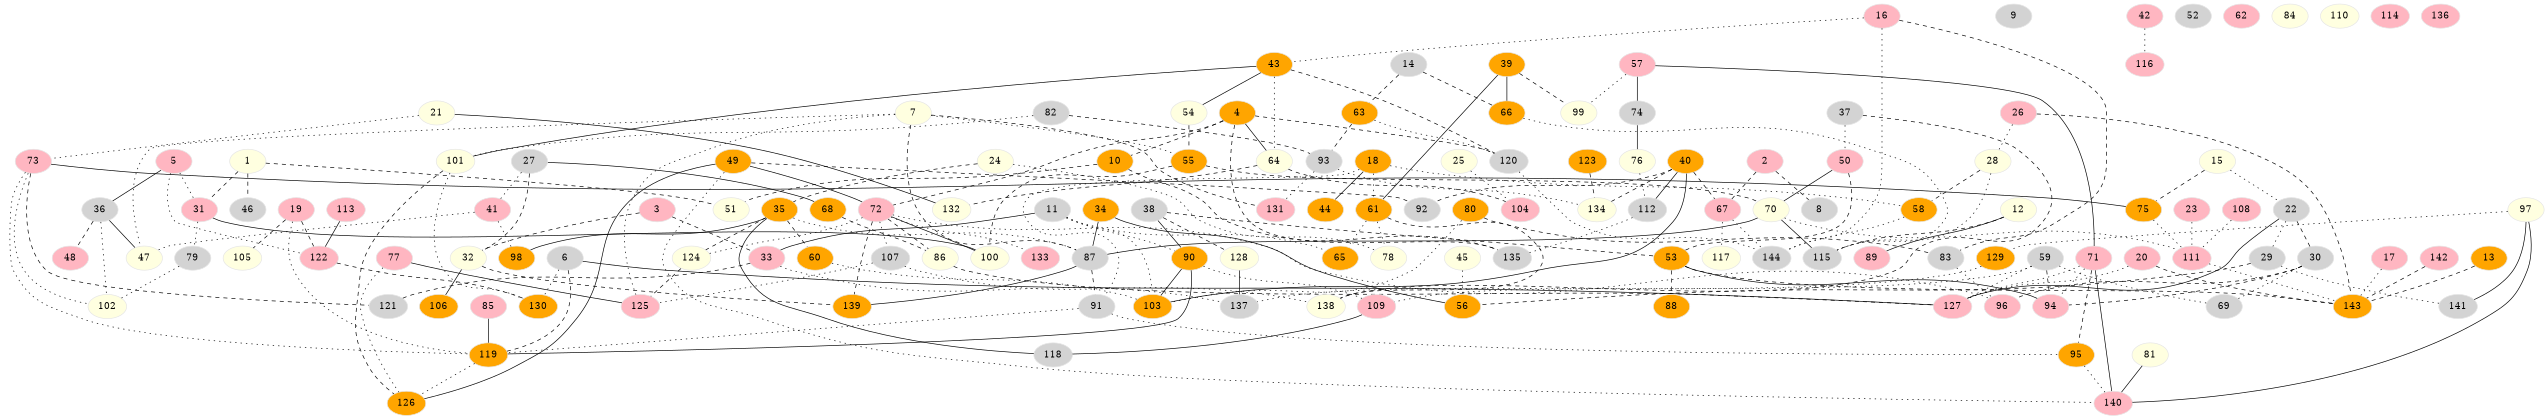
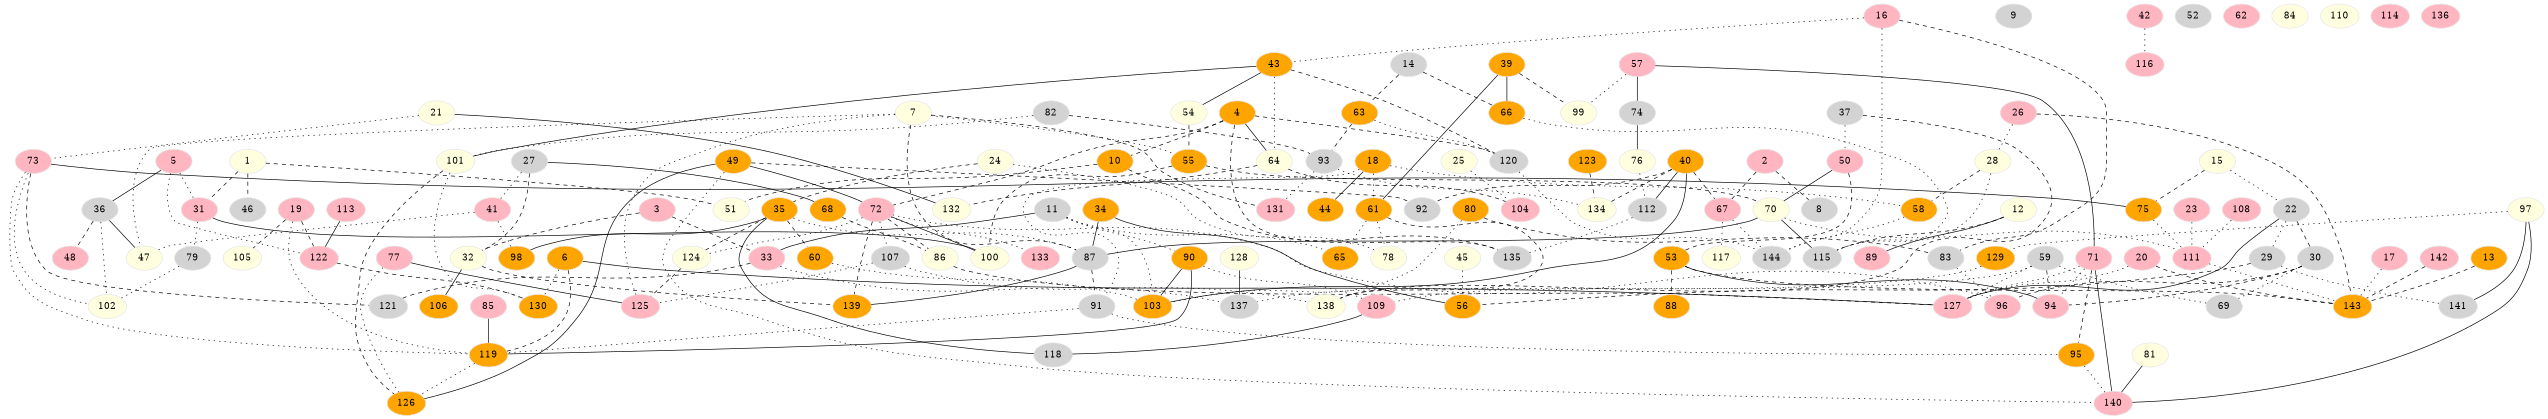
(1149, 210) -> none
(565, 258) -> (565, 258)
